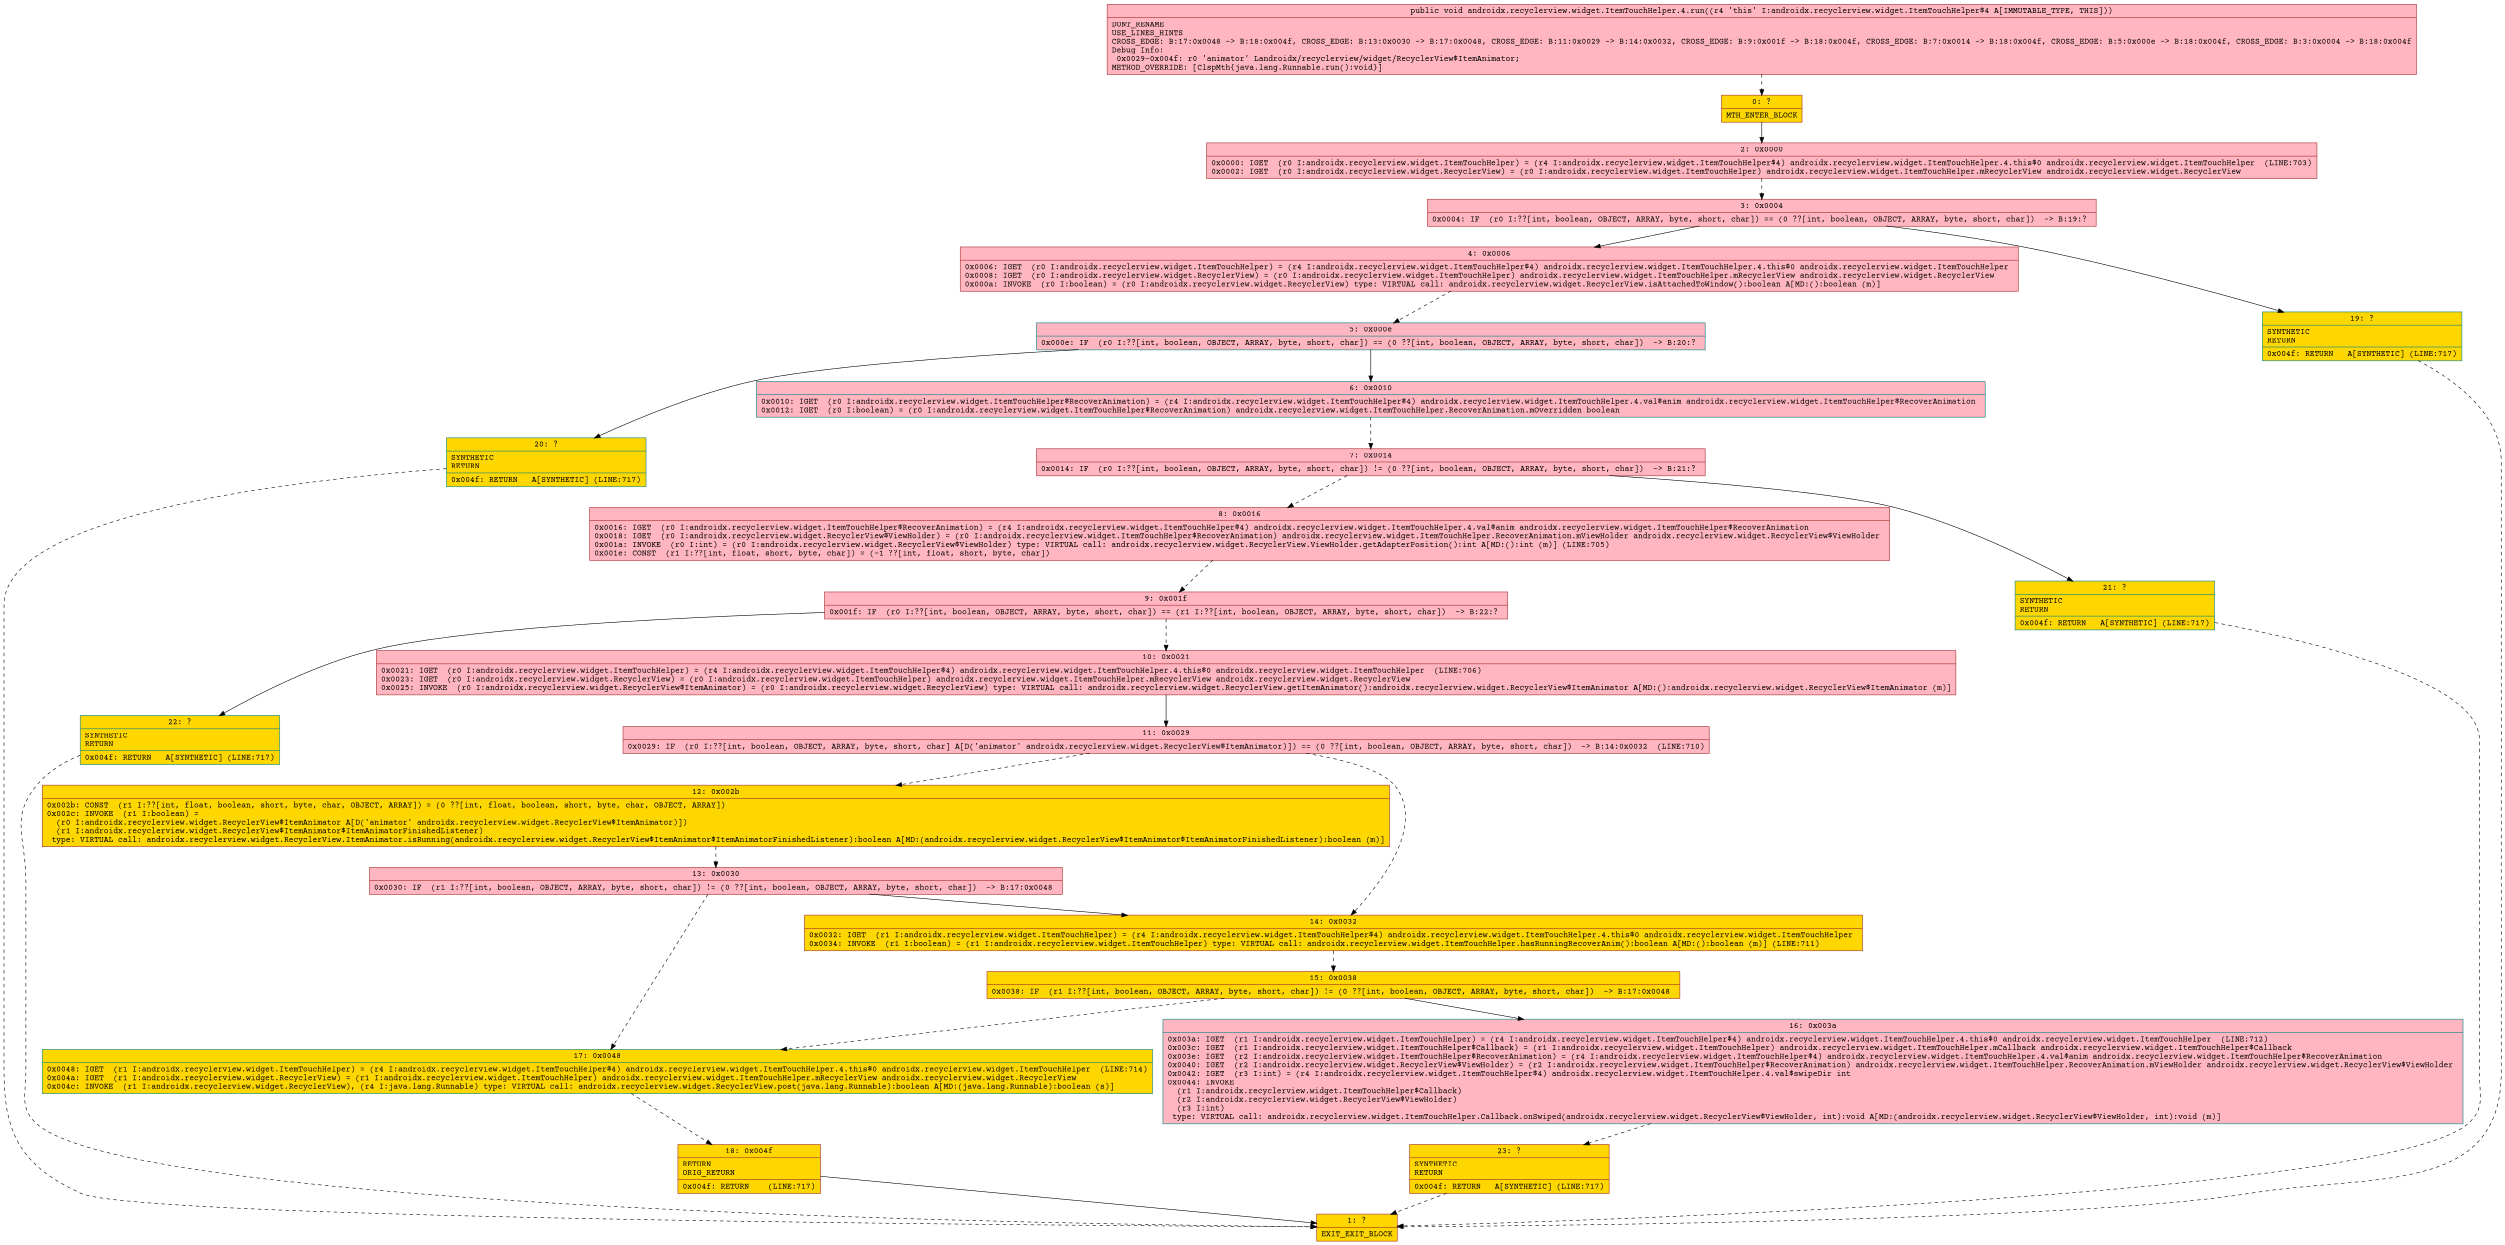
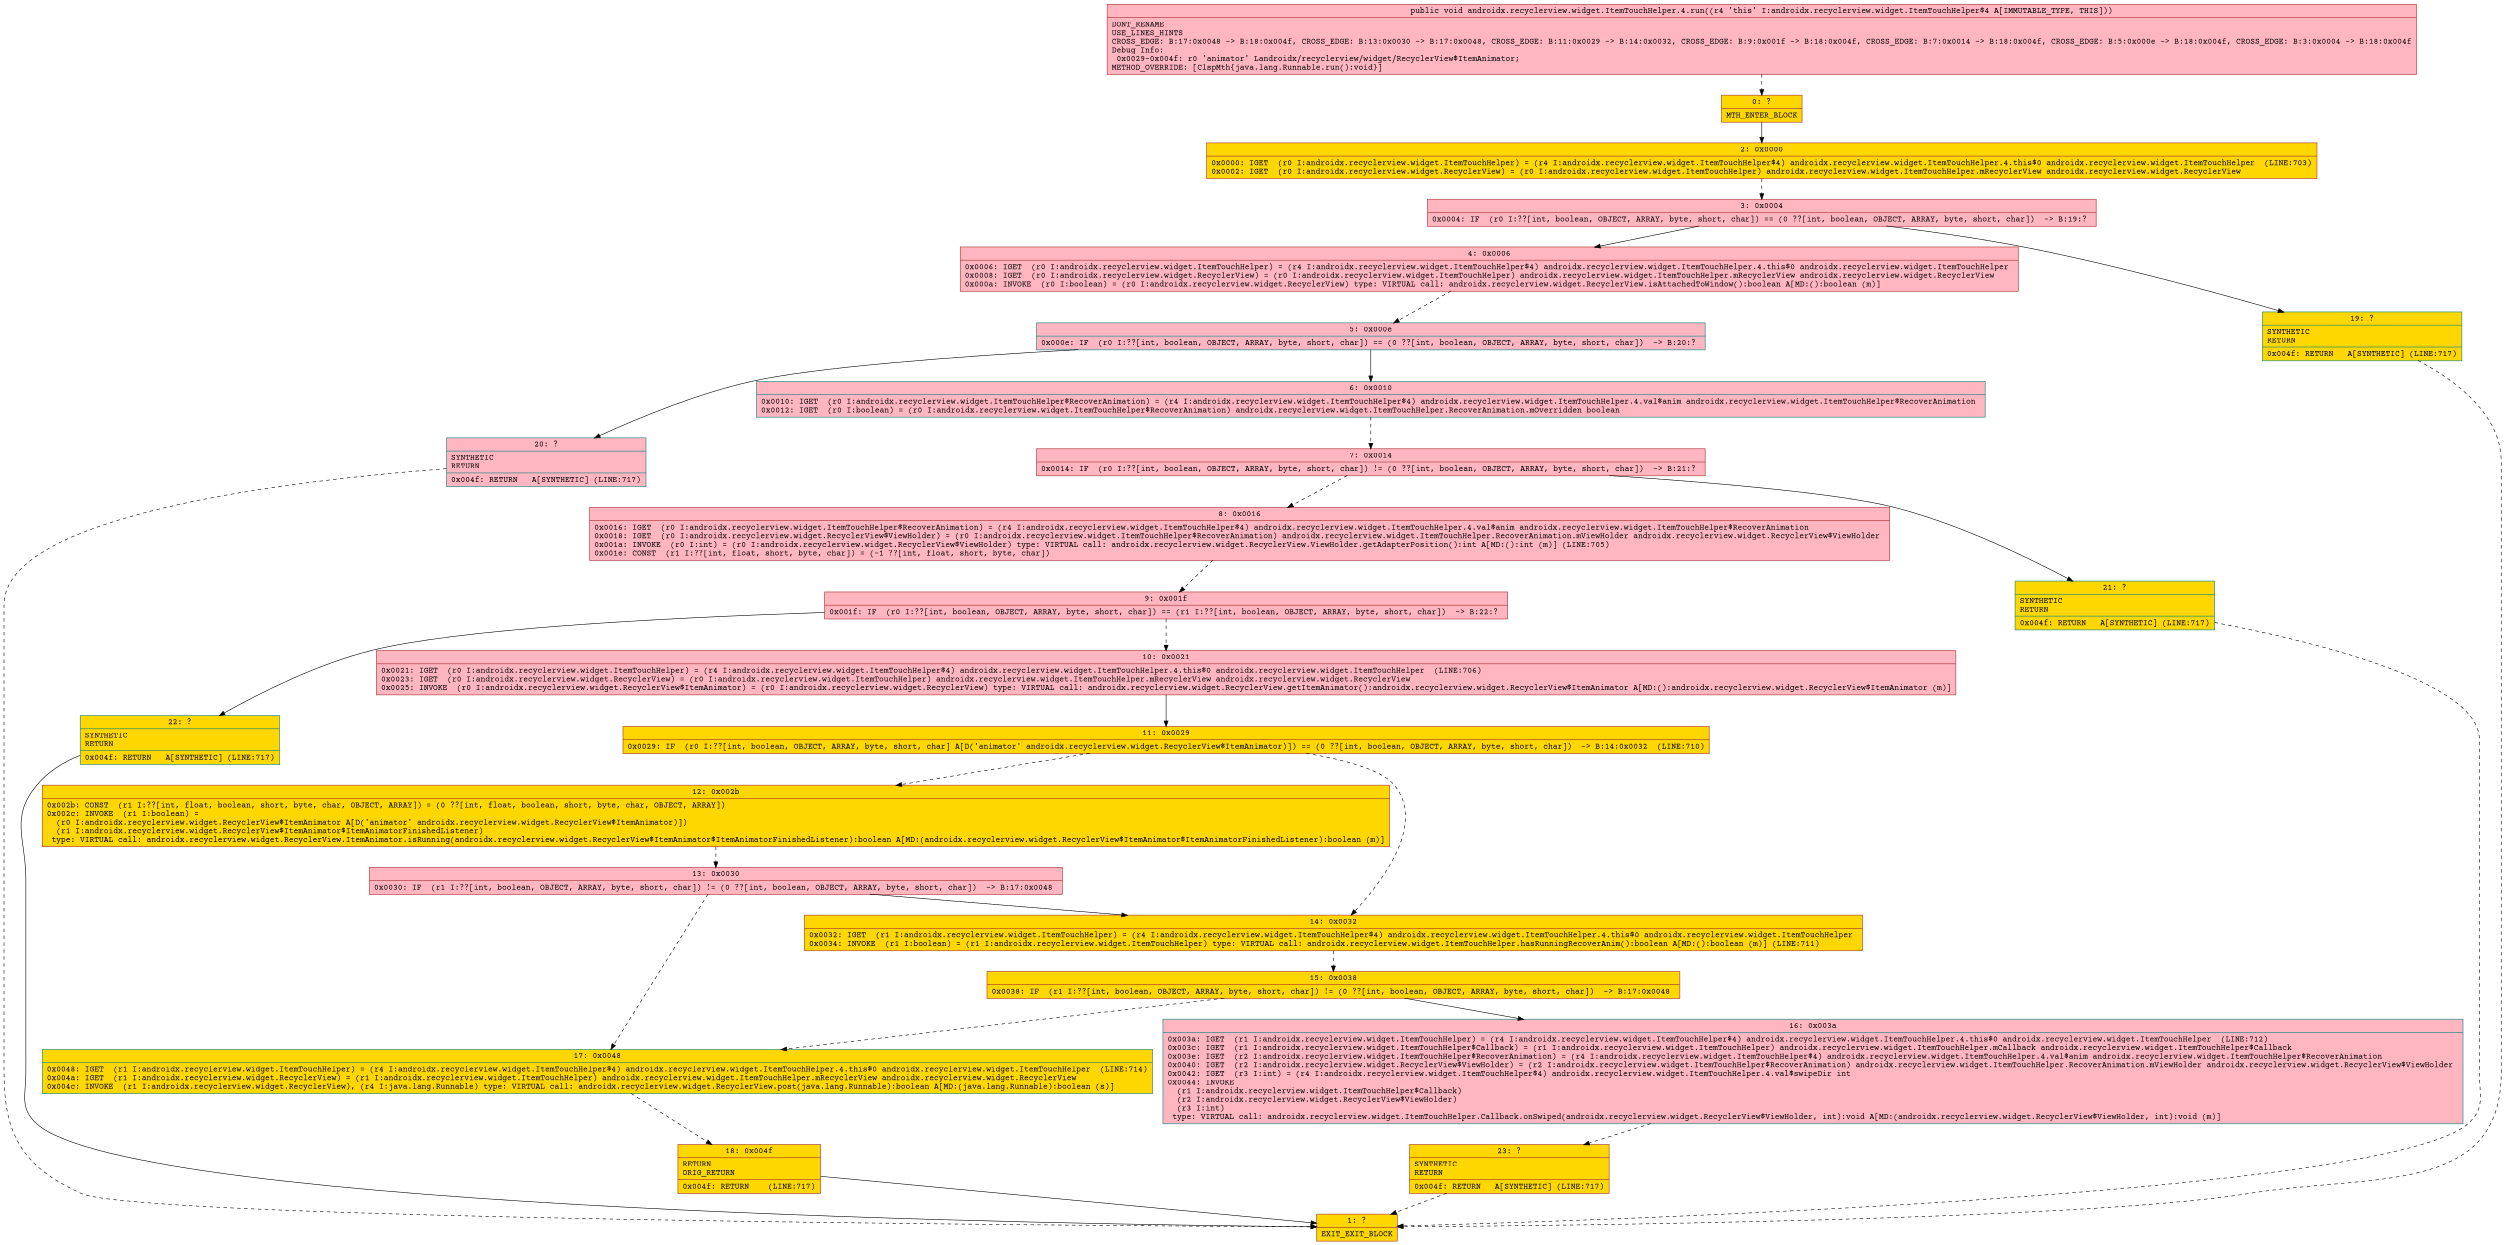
(1762, 161) -> (1762, 161)
(546, 462) -> (546, 462)
(1166, 740) -> (1166, 740)
(470, 1197) -> (470, 1197)
